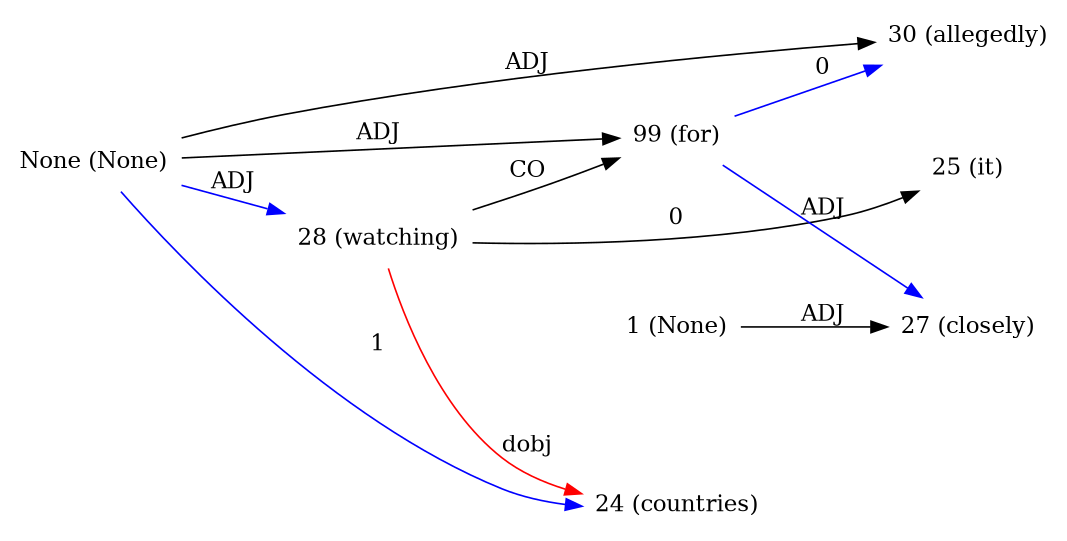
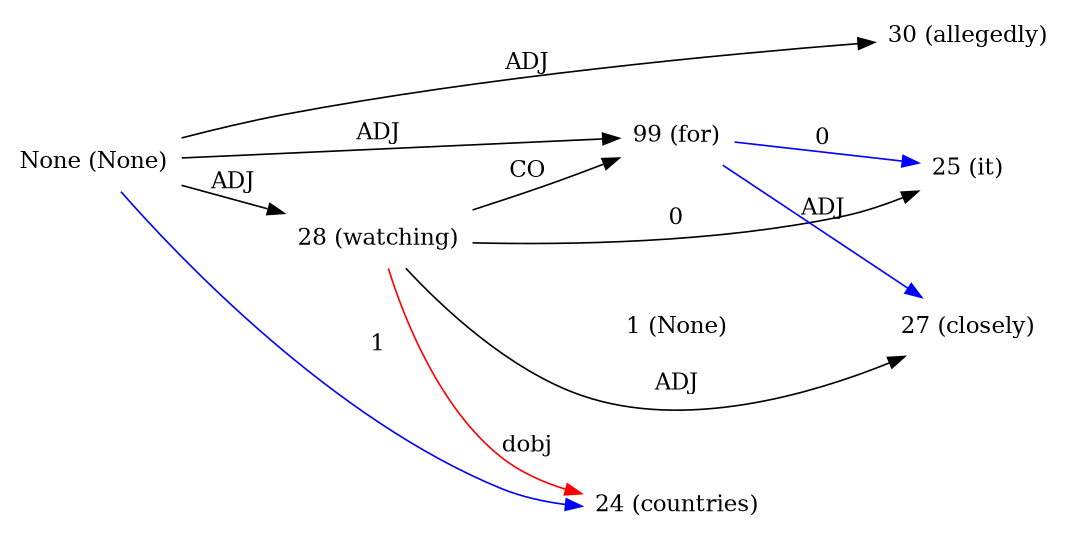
(800, 94) -> (818, 152)
(225, 197) -> (225, 197)
(806, 327) -> (629, 406)
